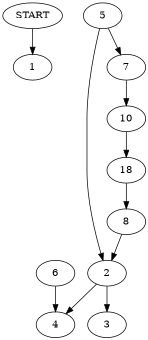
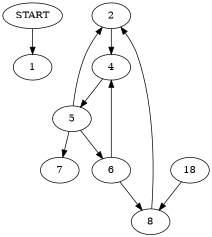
none -> (94, 90)
(126, 119) -> none
none -> (89, 142)
none -> (129, 193)
(107, 325) -> none
